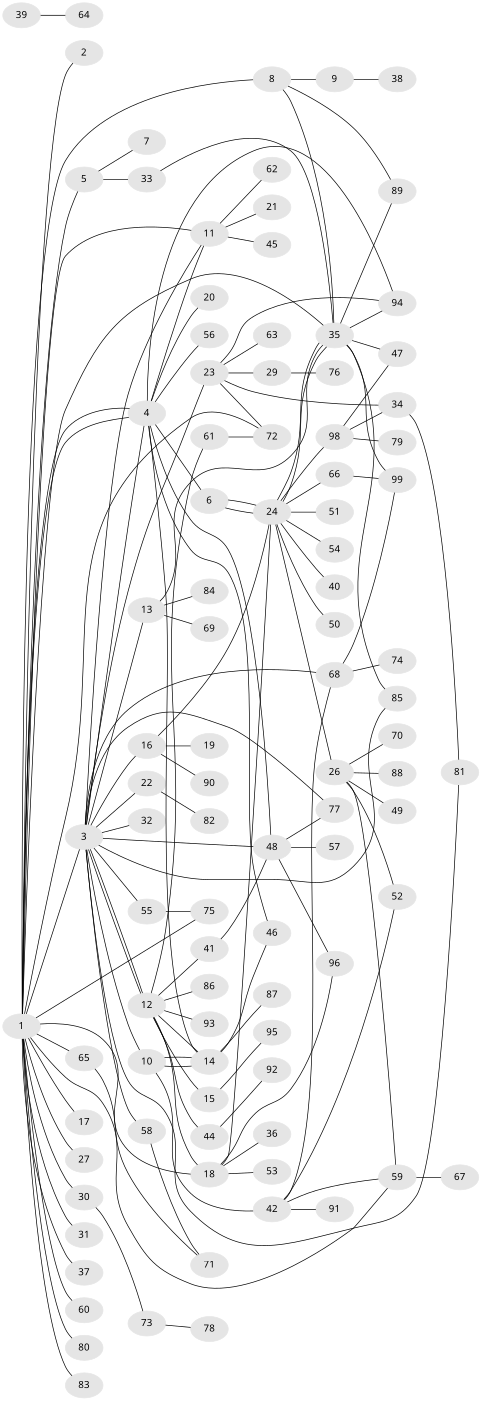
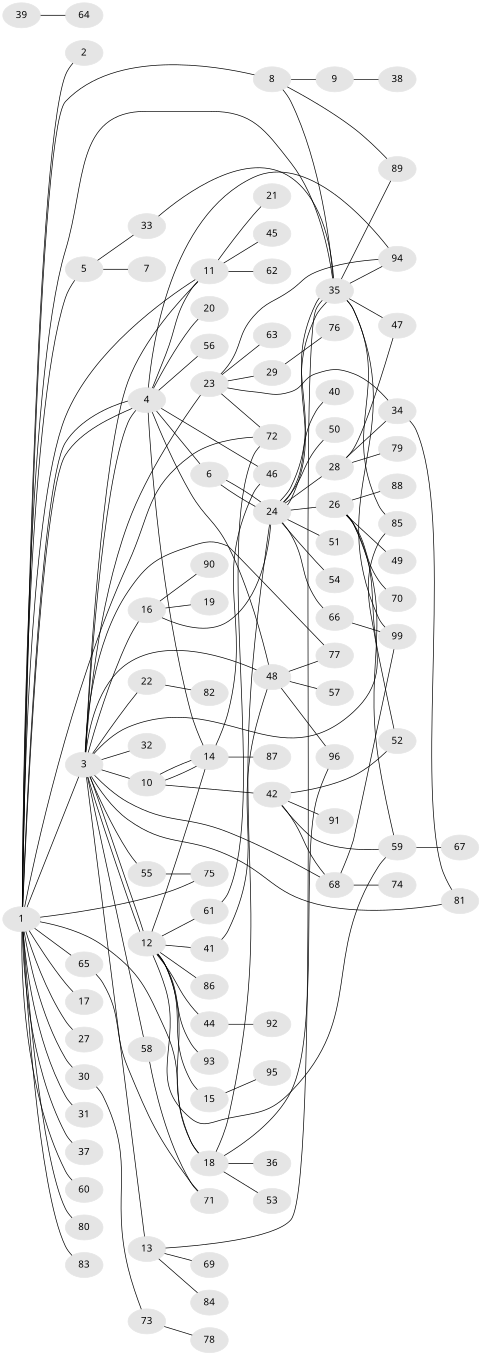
(335, 437) -> (335, 468)
(154, 1263) -> (270, 1108)
